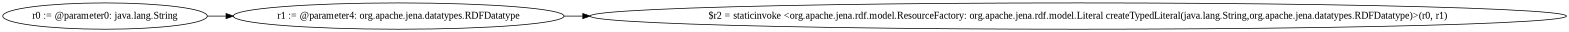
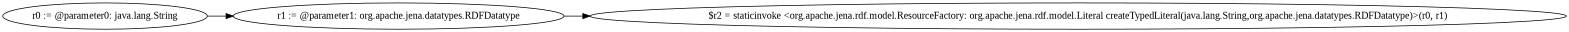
(399, 16) -> (399, 16)
